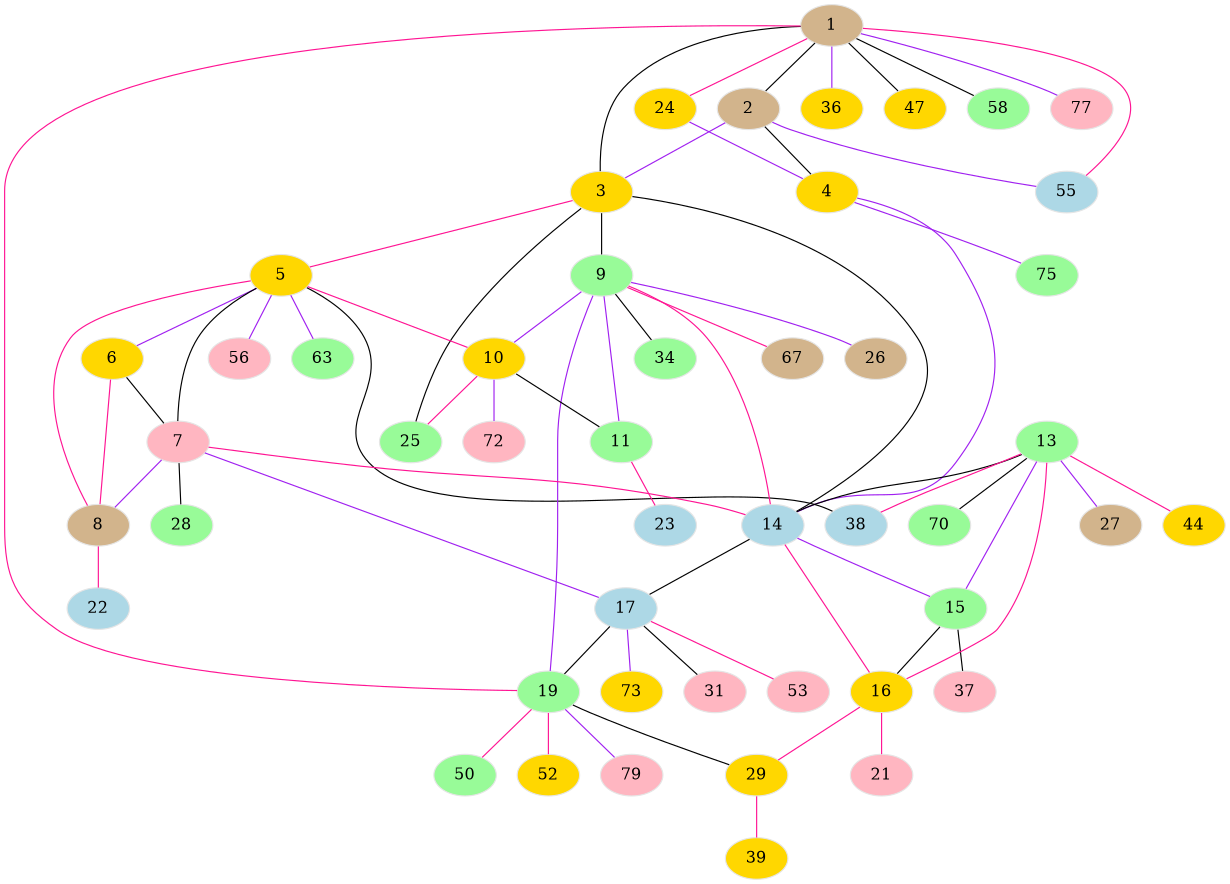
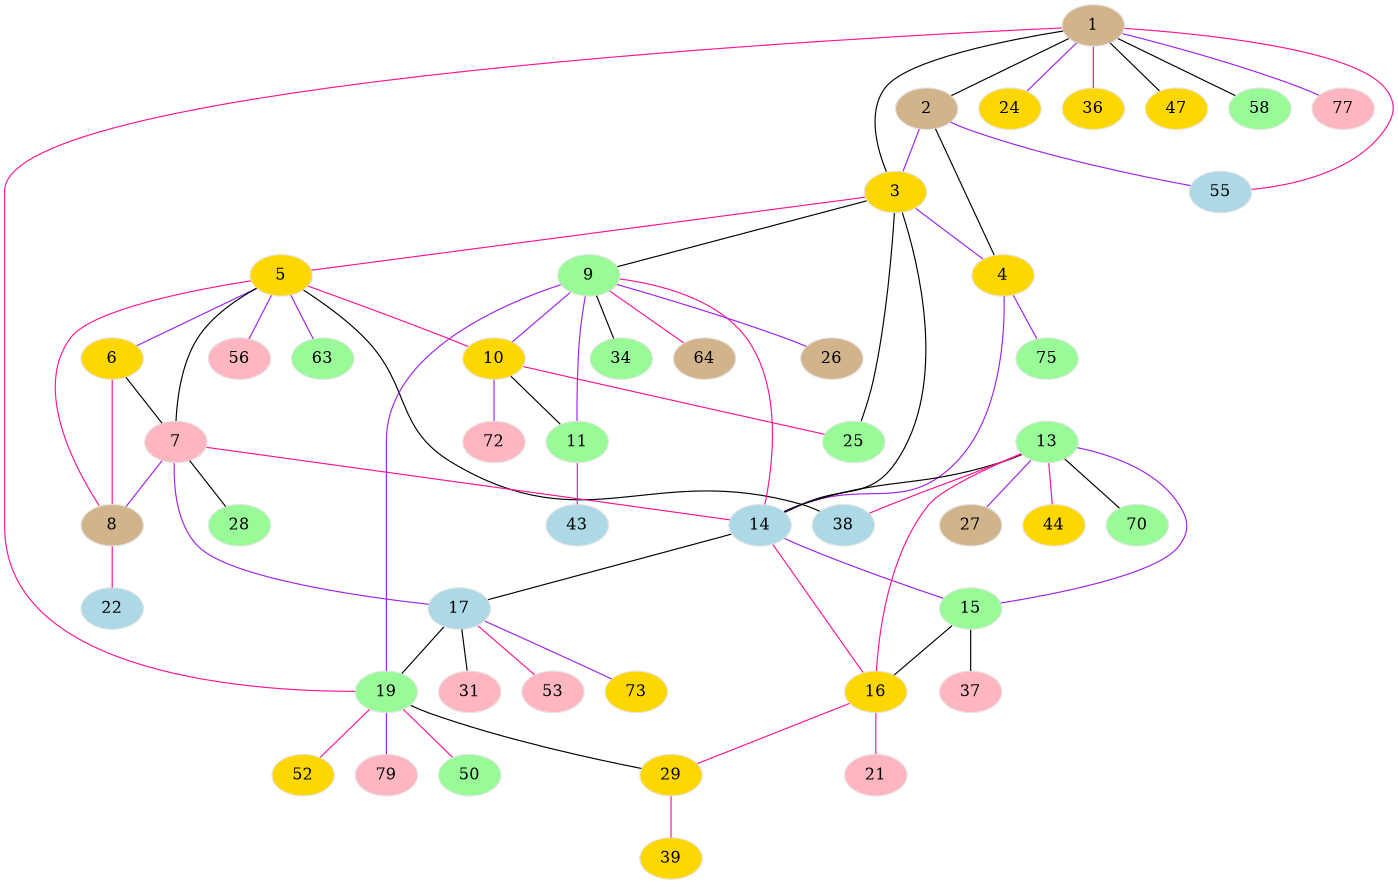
(749, 67) -> (1052, 67)
(746, 150) -> (949, 234)
(793, 359) -> (705, 359)
(665, 525) -> (577, 525)
